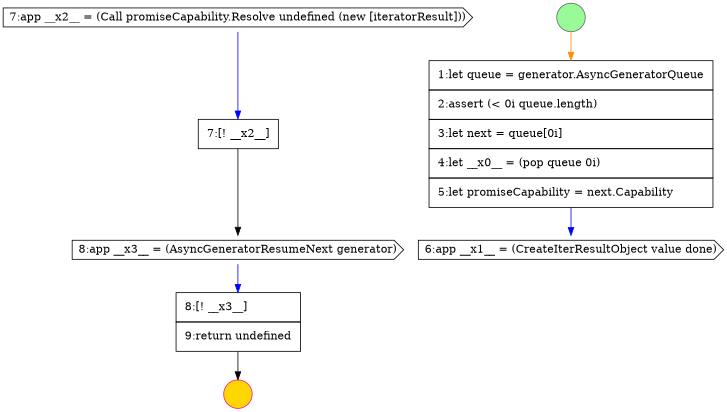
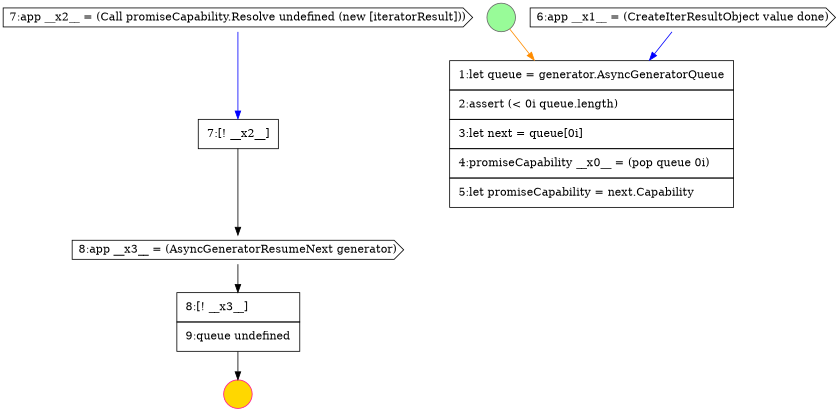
(519, 163) -> (584, 163)
(571, 217) -> (663, 43)
(238, 274) -> (238, 274)
(238, 336) -> (238, 336)
